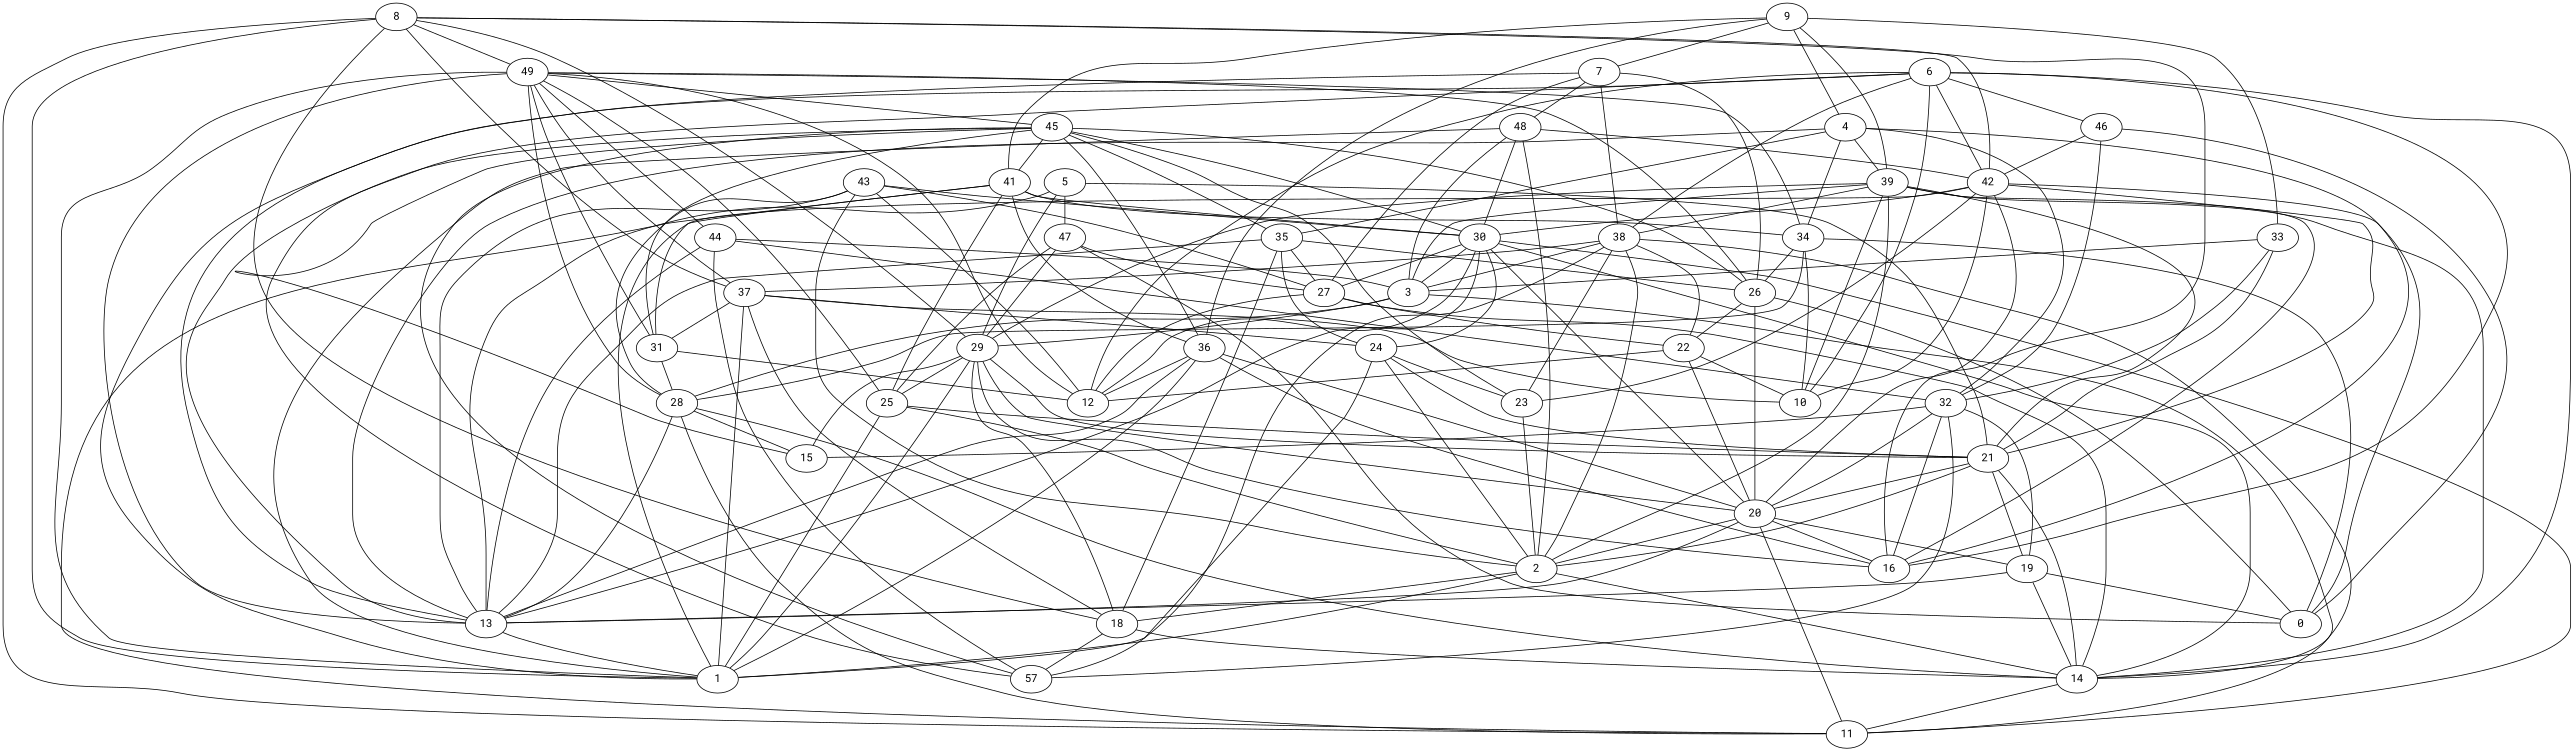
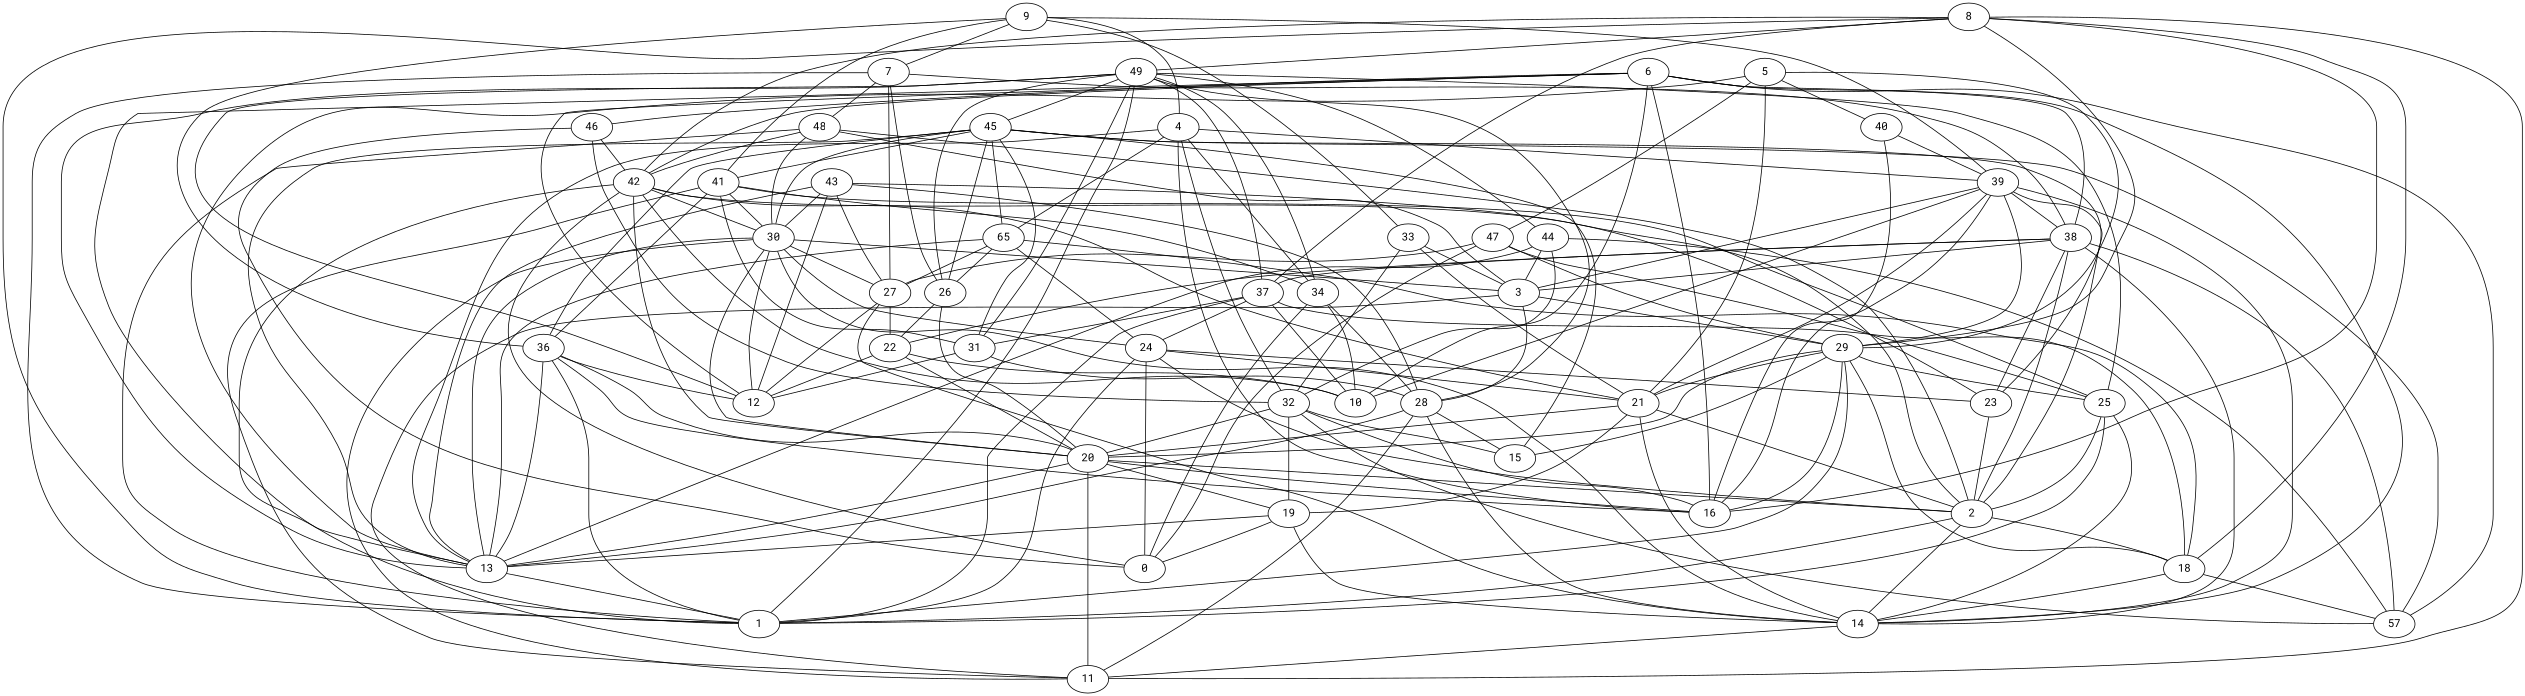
none -> (1881, 127)
(1282, 238) -> (1004, 238)
(1780, 265) -> none
(2075, 415) -> (1146, 434)
(1357, 435) -> (2049, 558)
